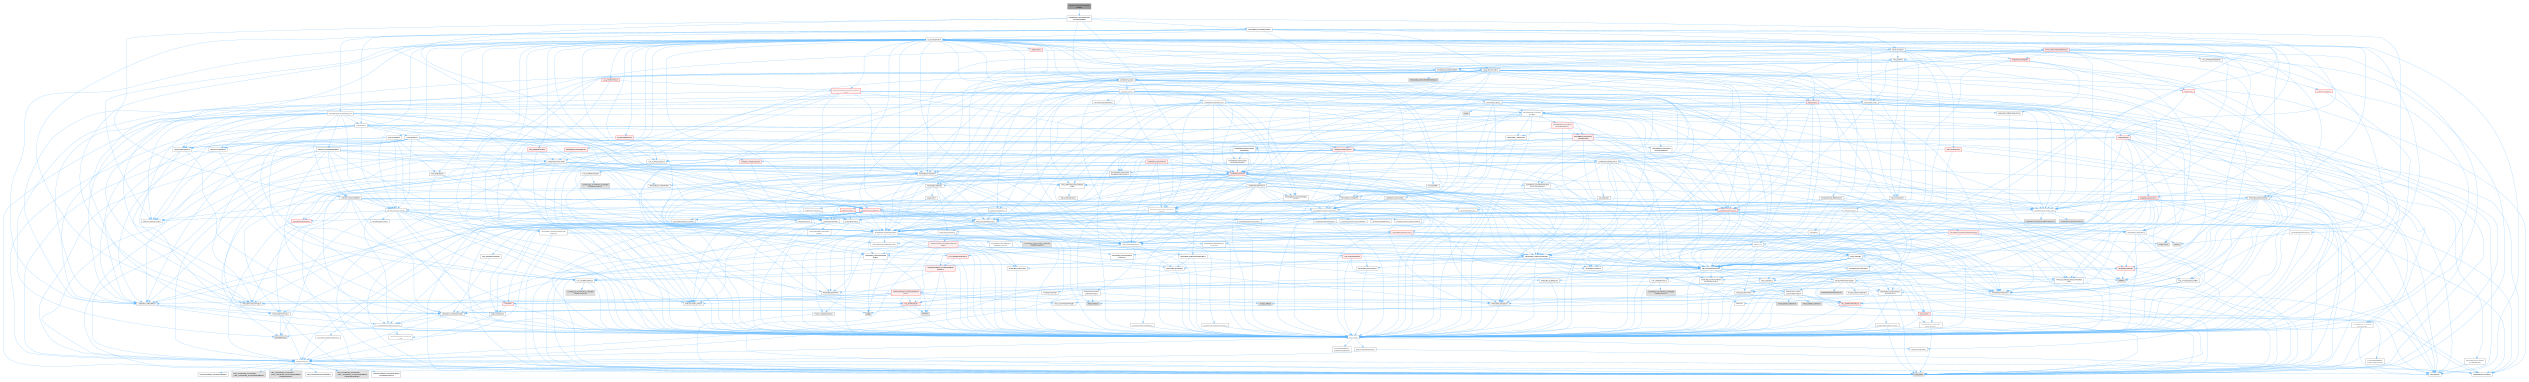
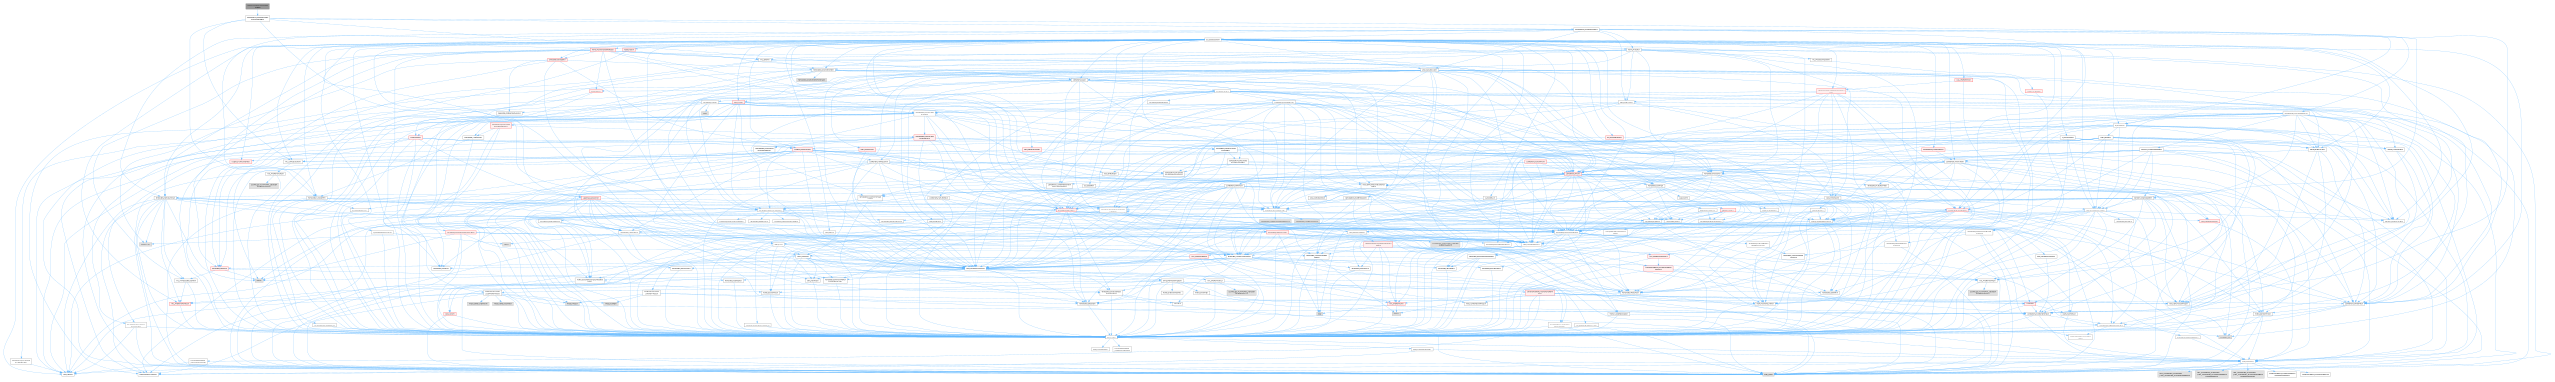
(1831, 293) -> none
(2135, 339) -> (697, 321)
(319, 374) -> none
